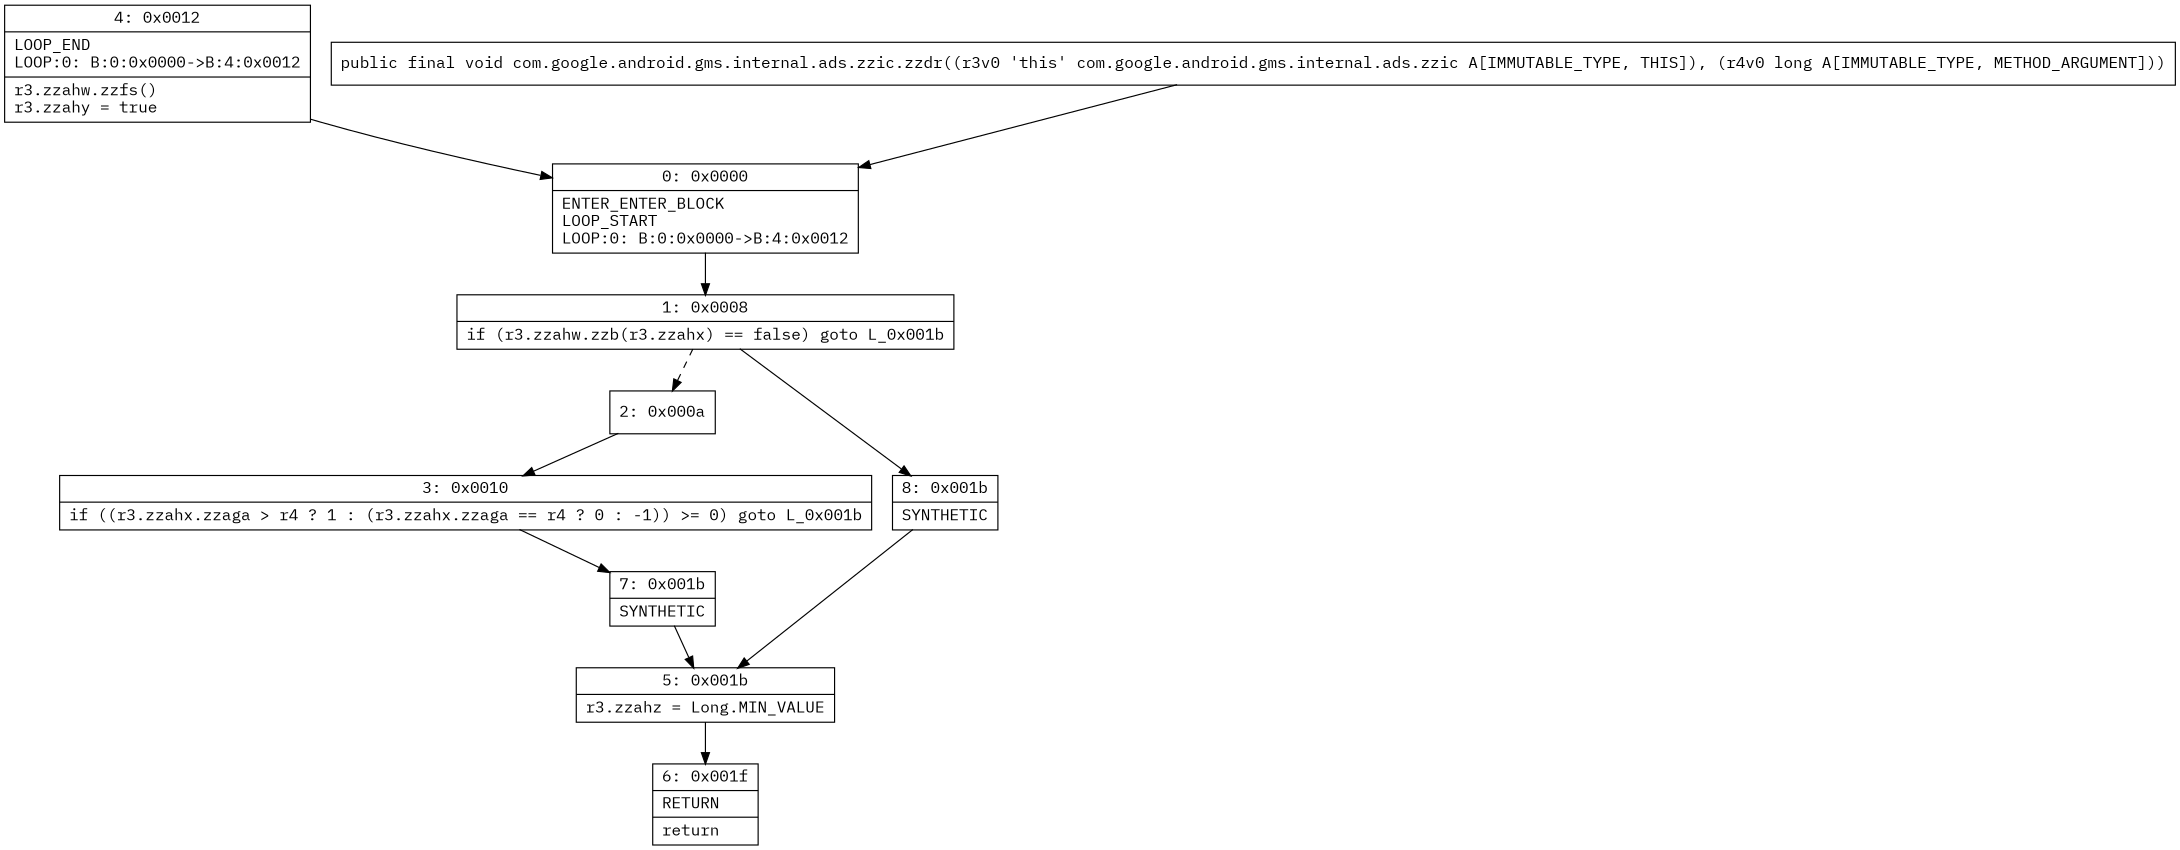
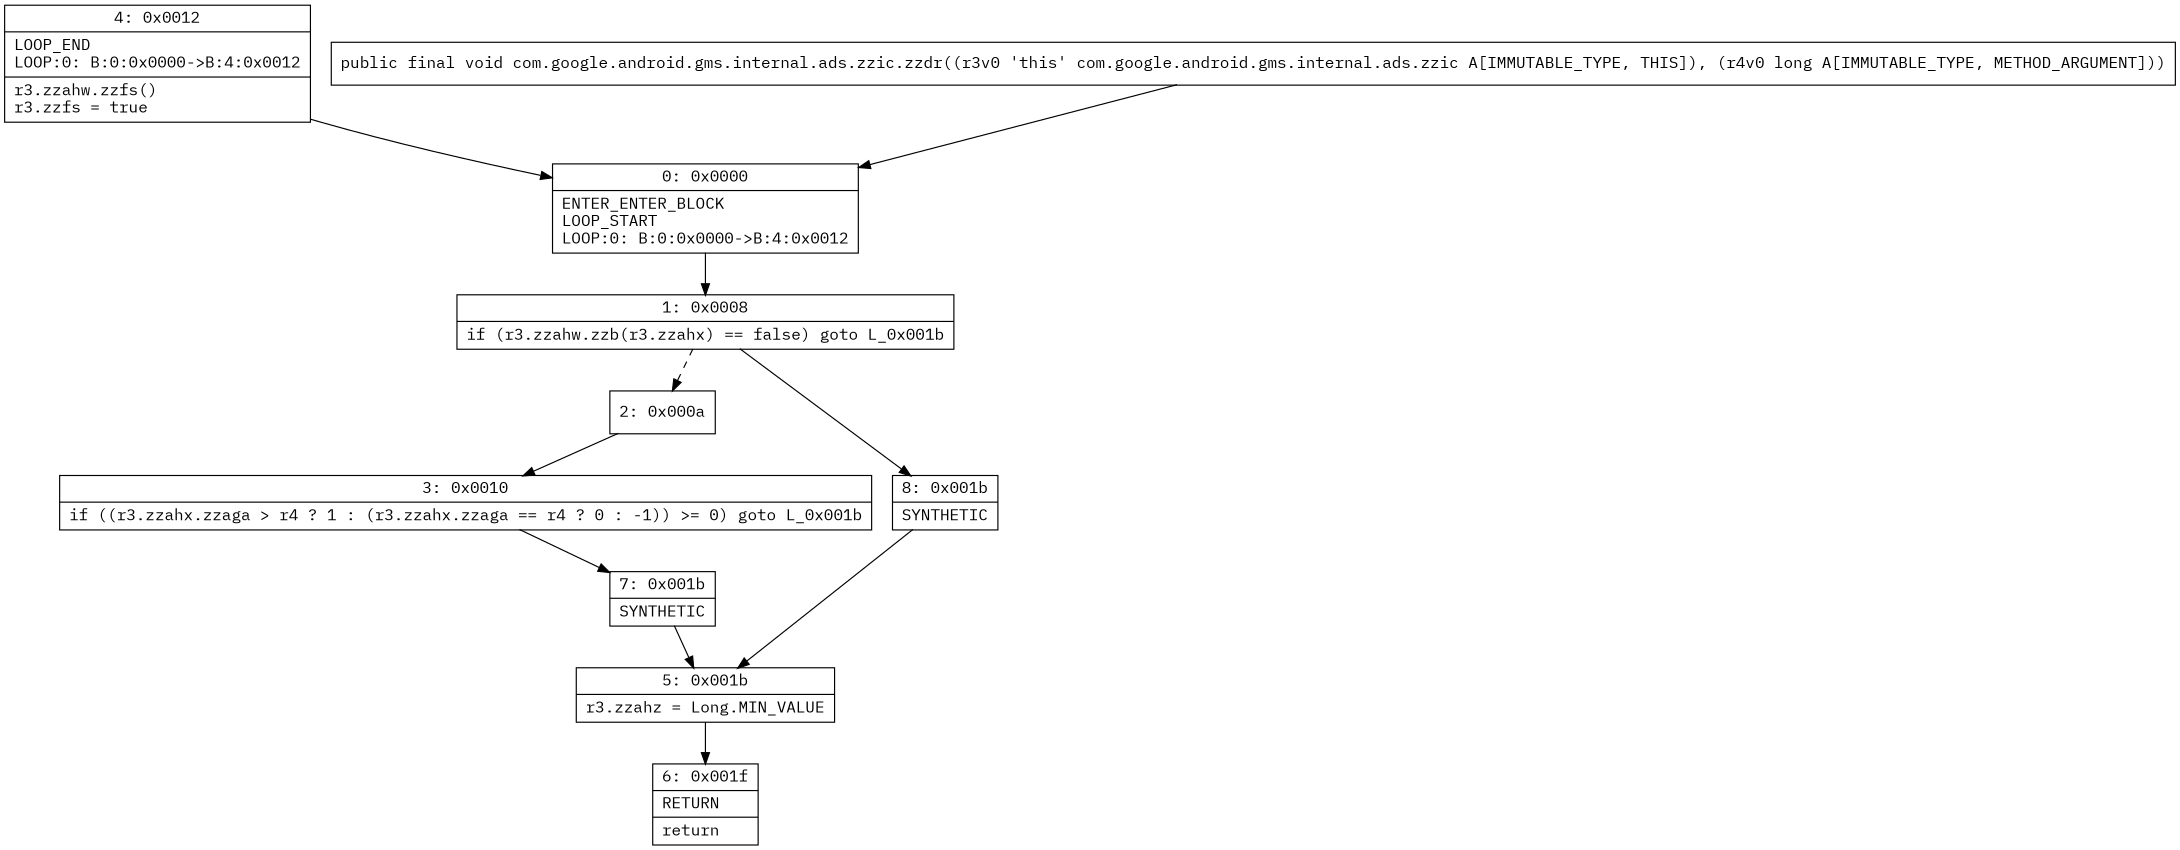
(86, 108) -> (81, 108)
